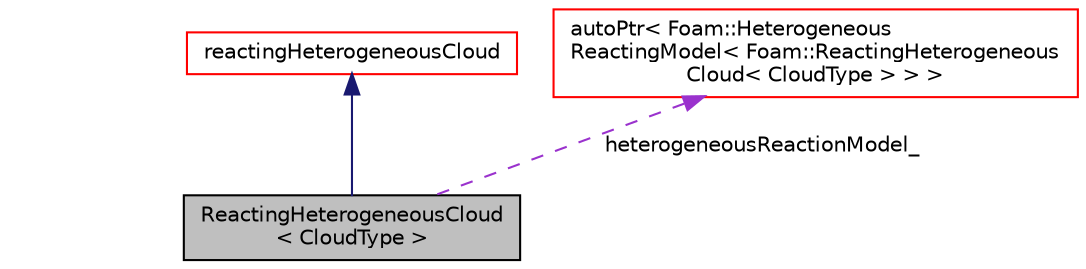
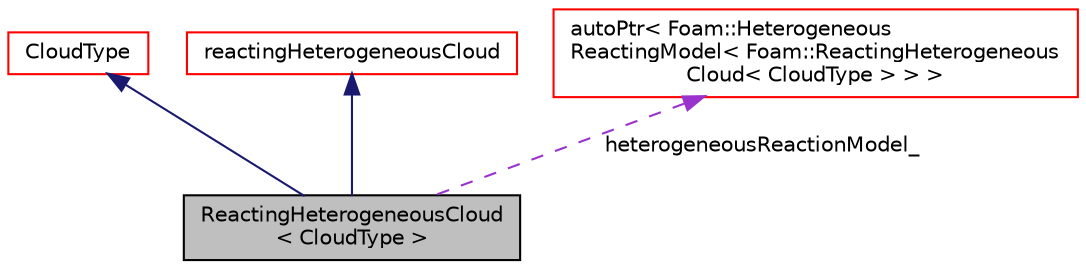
none -> (78, 53)
